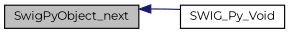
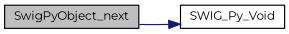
(166, 9) -> (154, 25)
